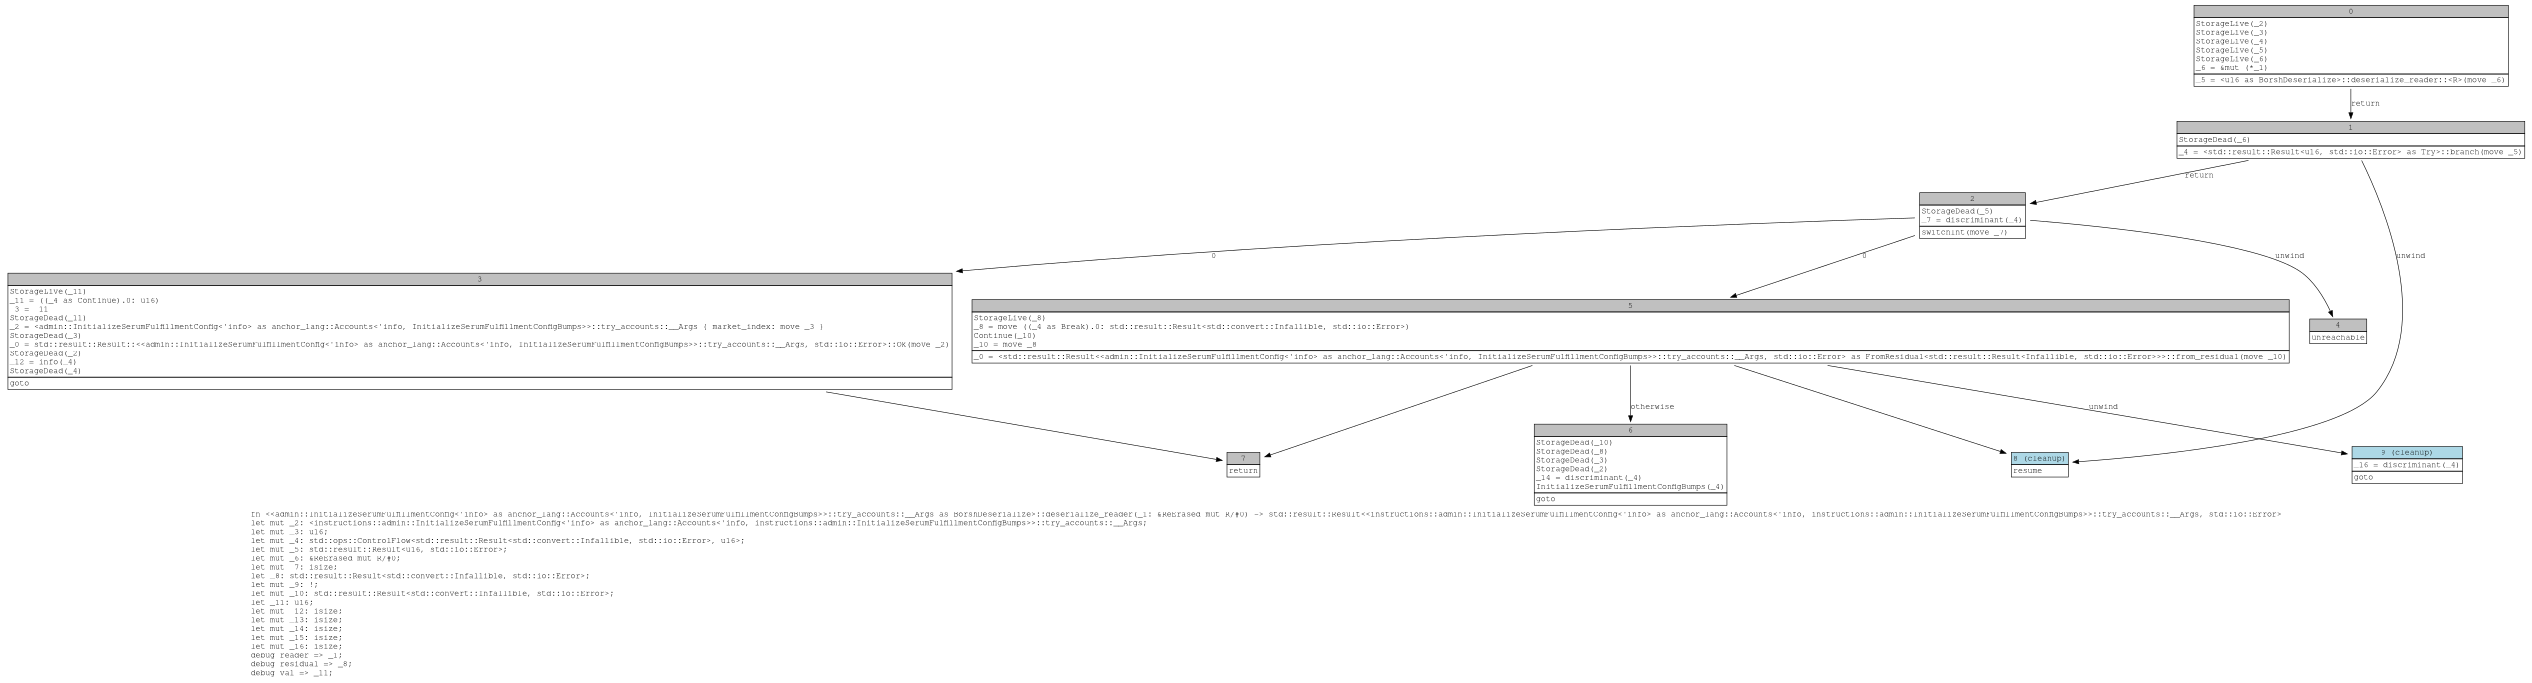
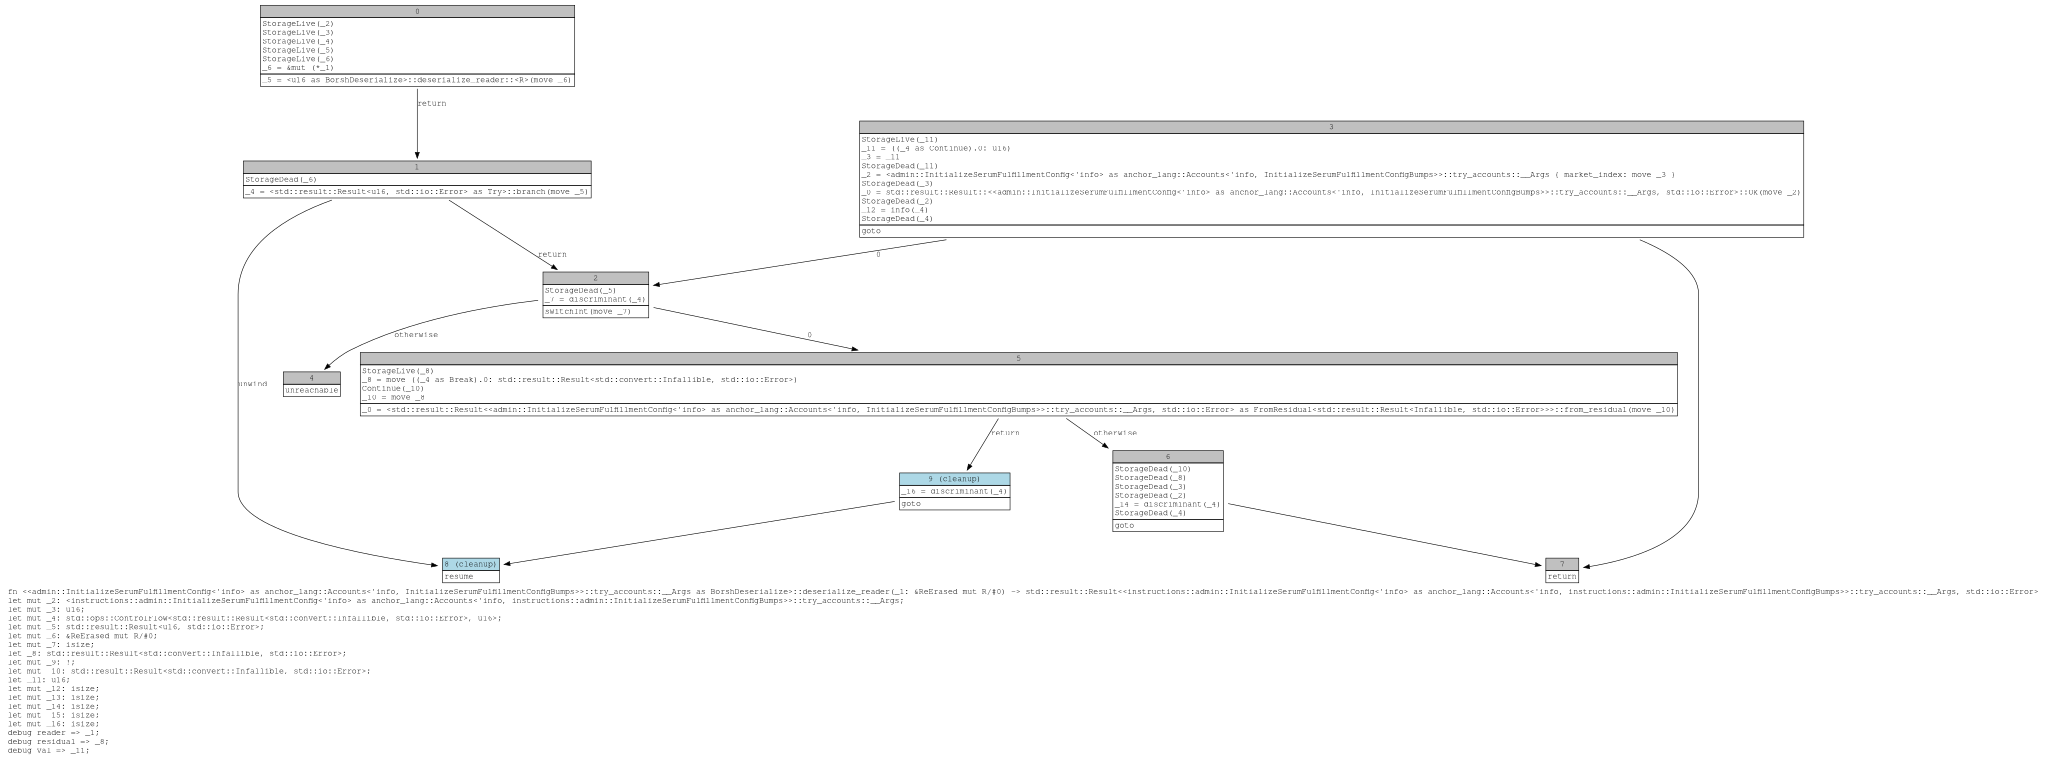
(1438, 238) -> (803, 262)
(2290, 256) -> (416, 335)
(2104, 407) -> (1005, 433)
(1867, 408) -> (702, 532)
(1401, 410) -> (1382, 534)
(1631, 486) -> (1151, 513)
